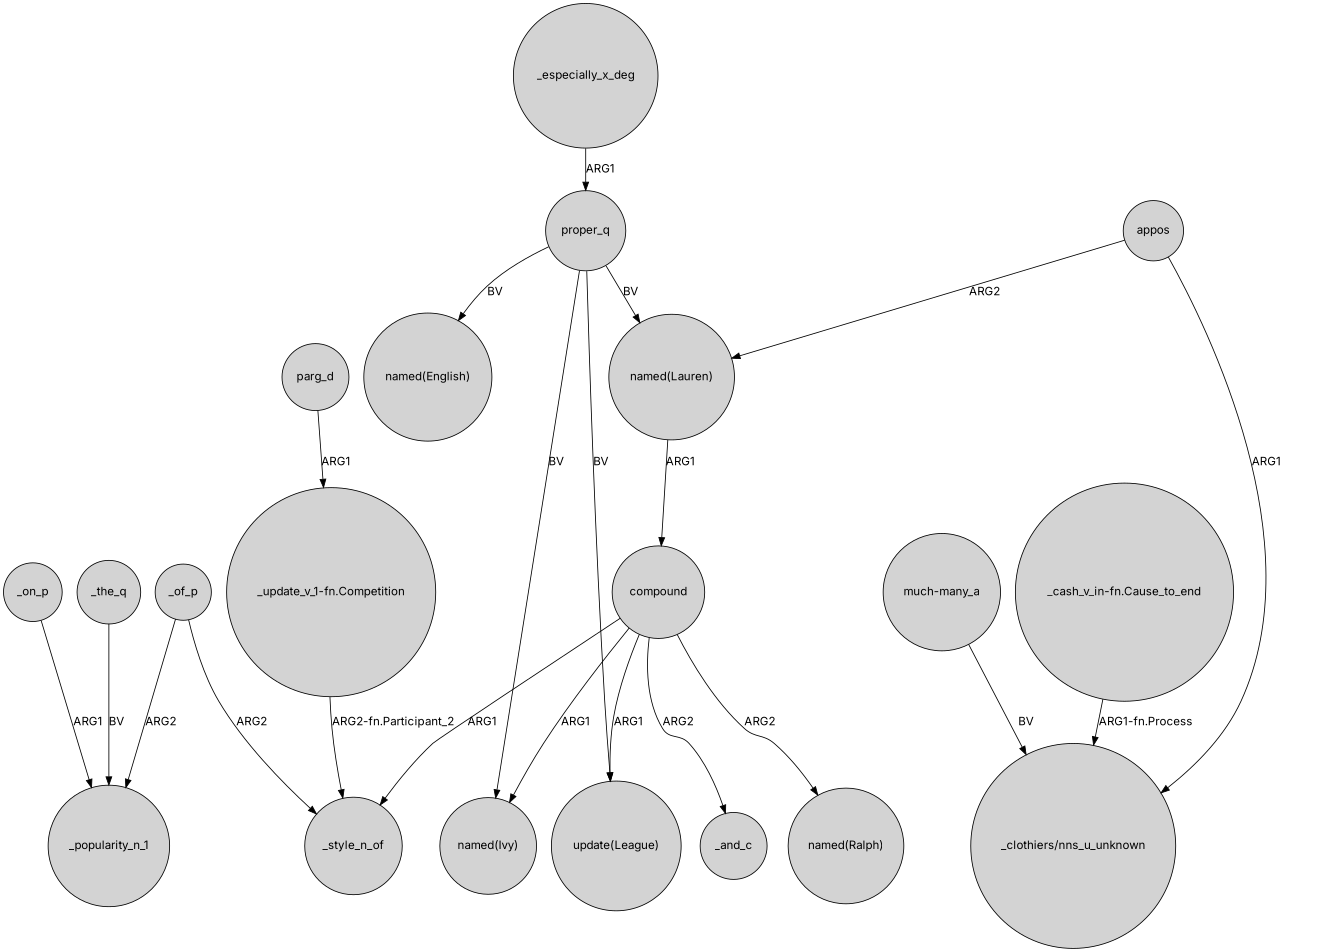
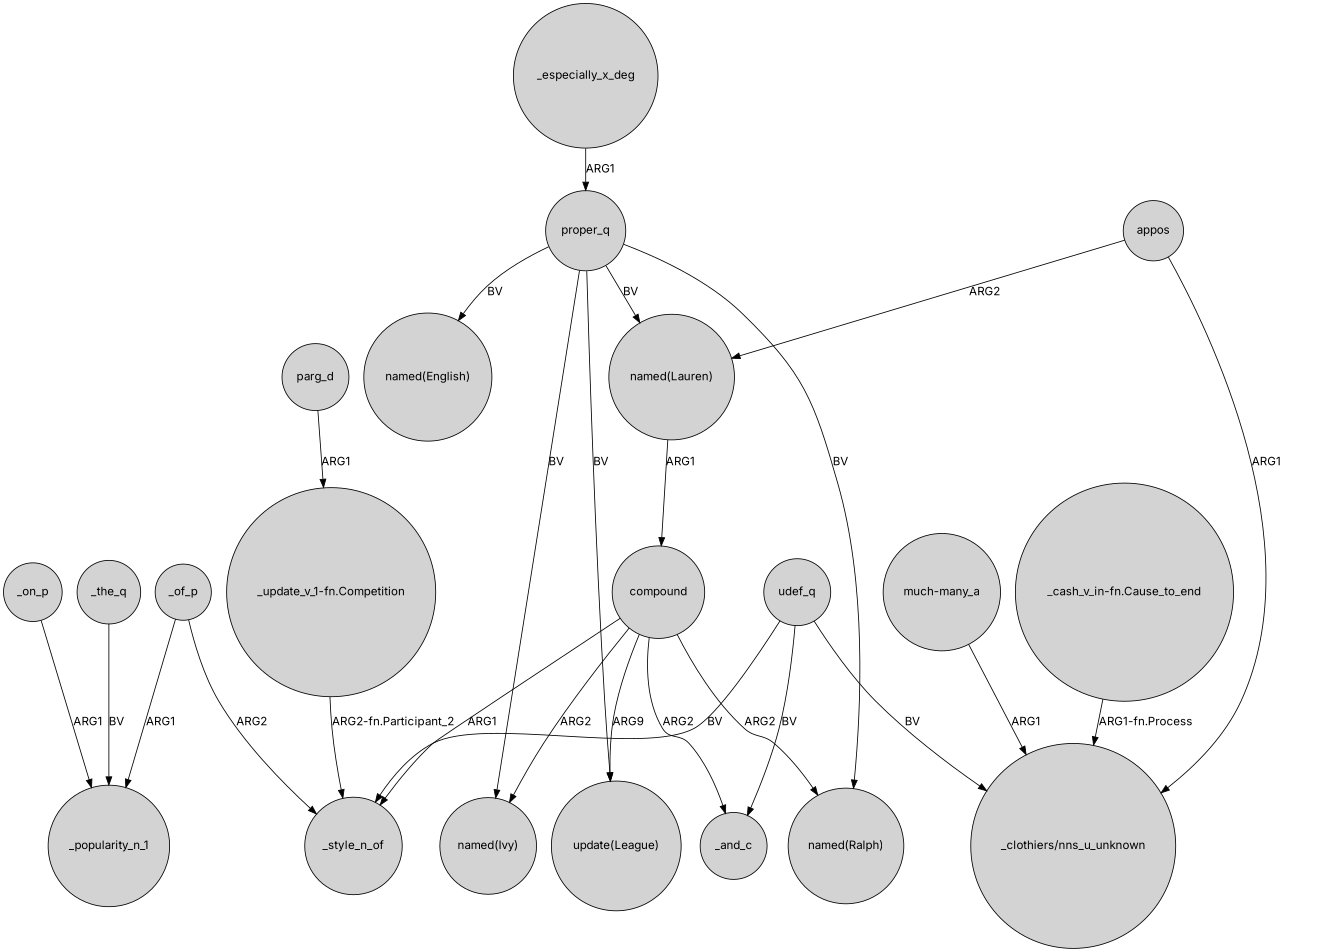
none -> (832, 465)
none -> (797, 592)
(161, 722) -> (161, 722)
(576, 722) -> (576, 722)
(629, 722) -> (629, 722)
(1026, 722) -> (1026, 722)
